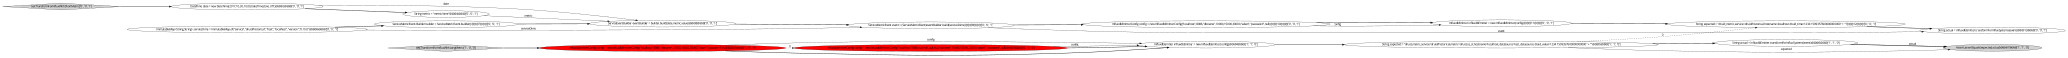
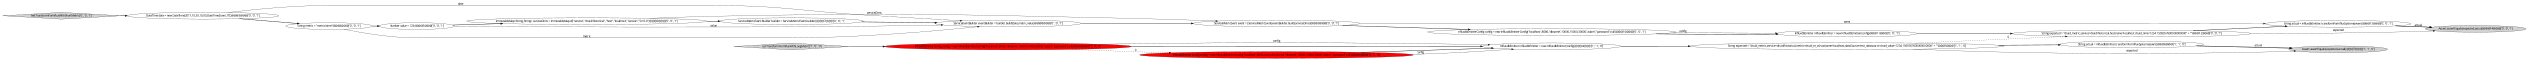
none -> (417, 26)
none -> (2476, 29)
